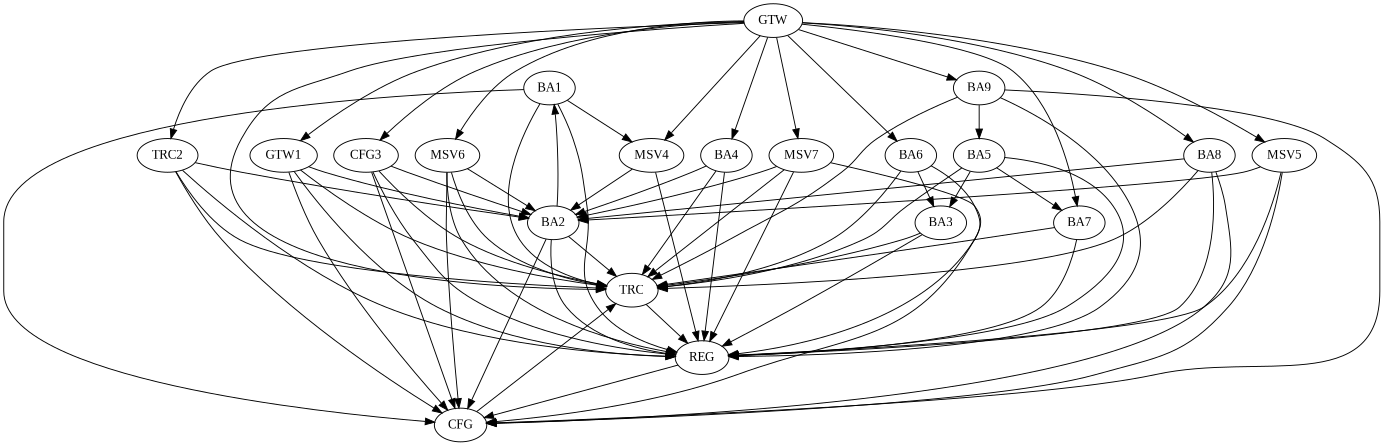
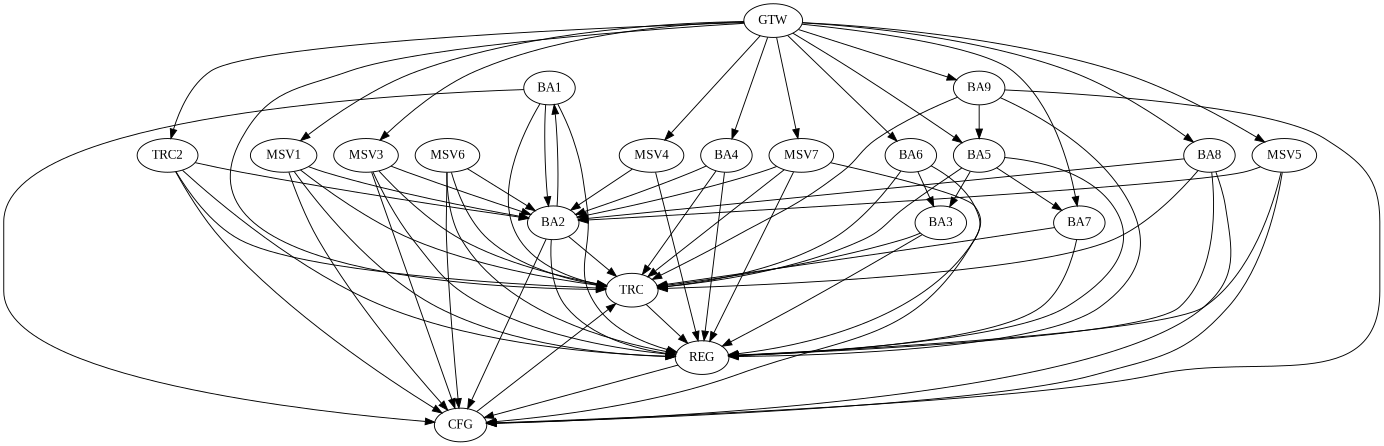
(557, 52) -> (874, 84)
(596, 119) -> (545, 151)
(284, 155) -> (284, 155)
(366, 155) -> (366, 155)
